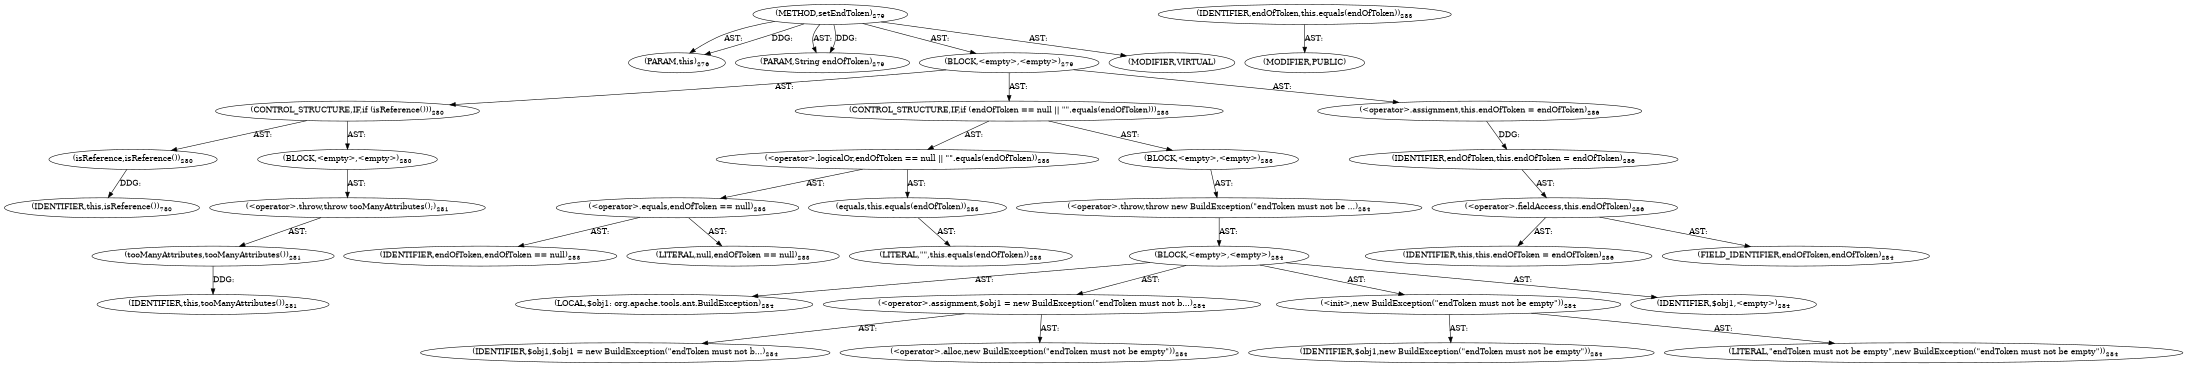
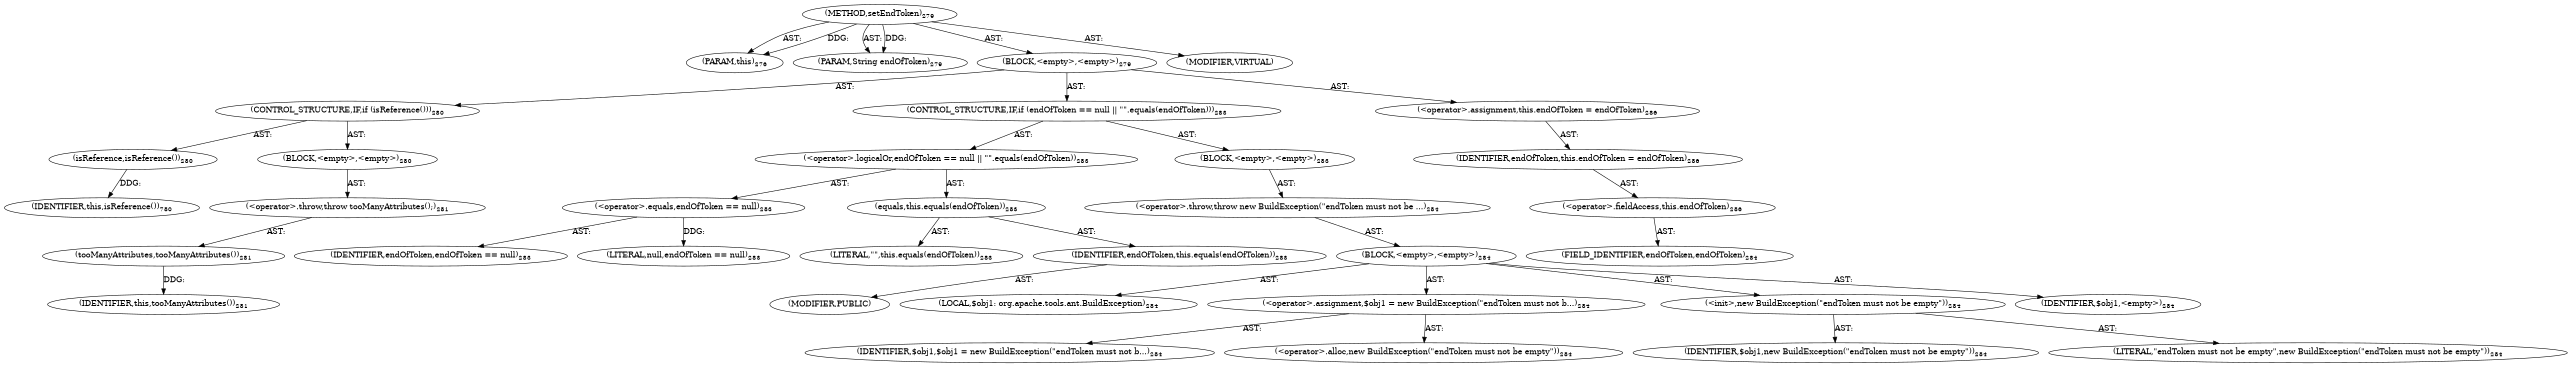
(1511, 135) -> (1571, 135)
none -> (1059, 231)
(719, 232) -> (696, 232)
(1509, 256) -> none
